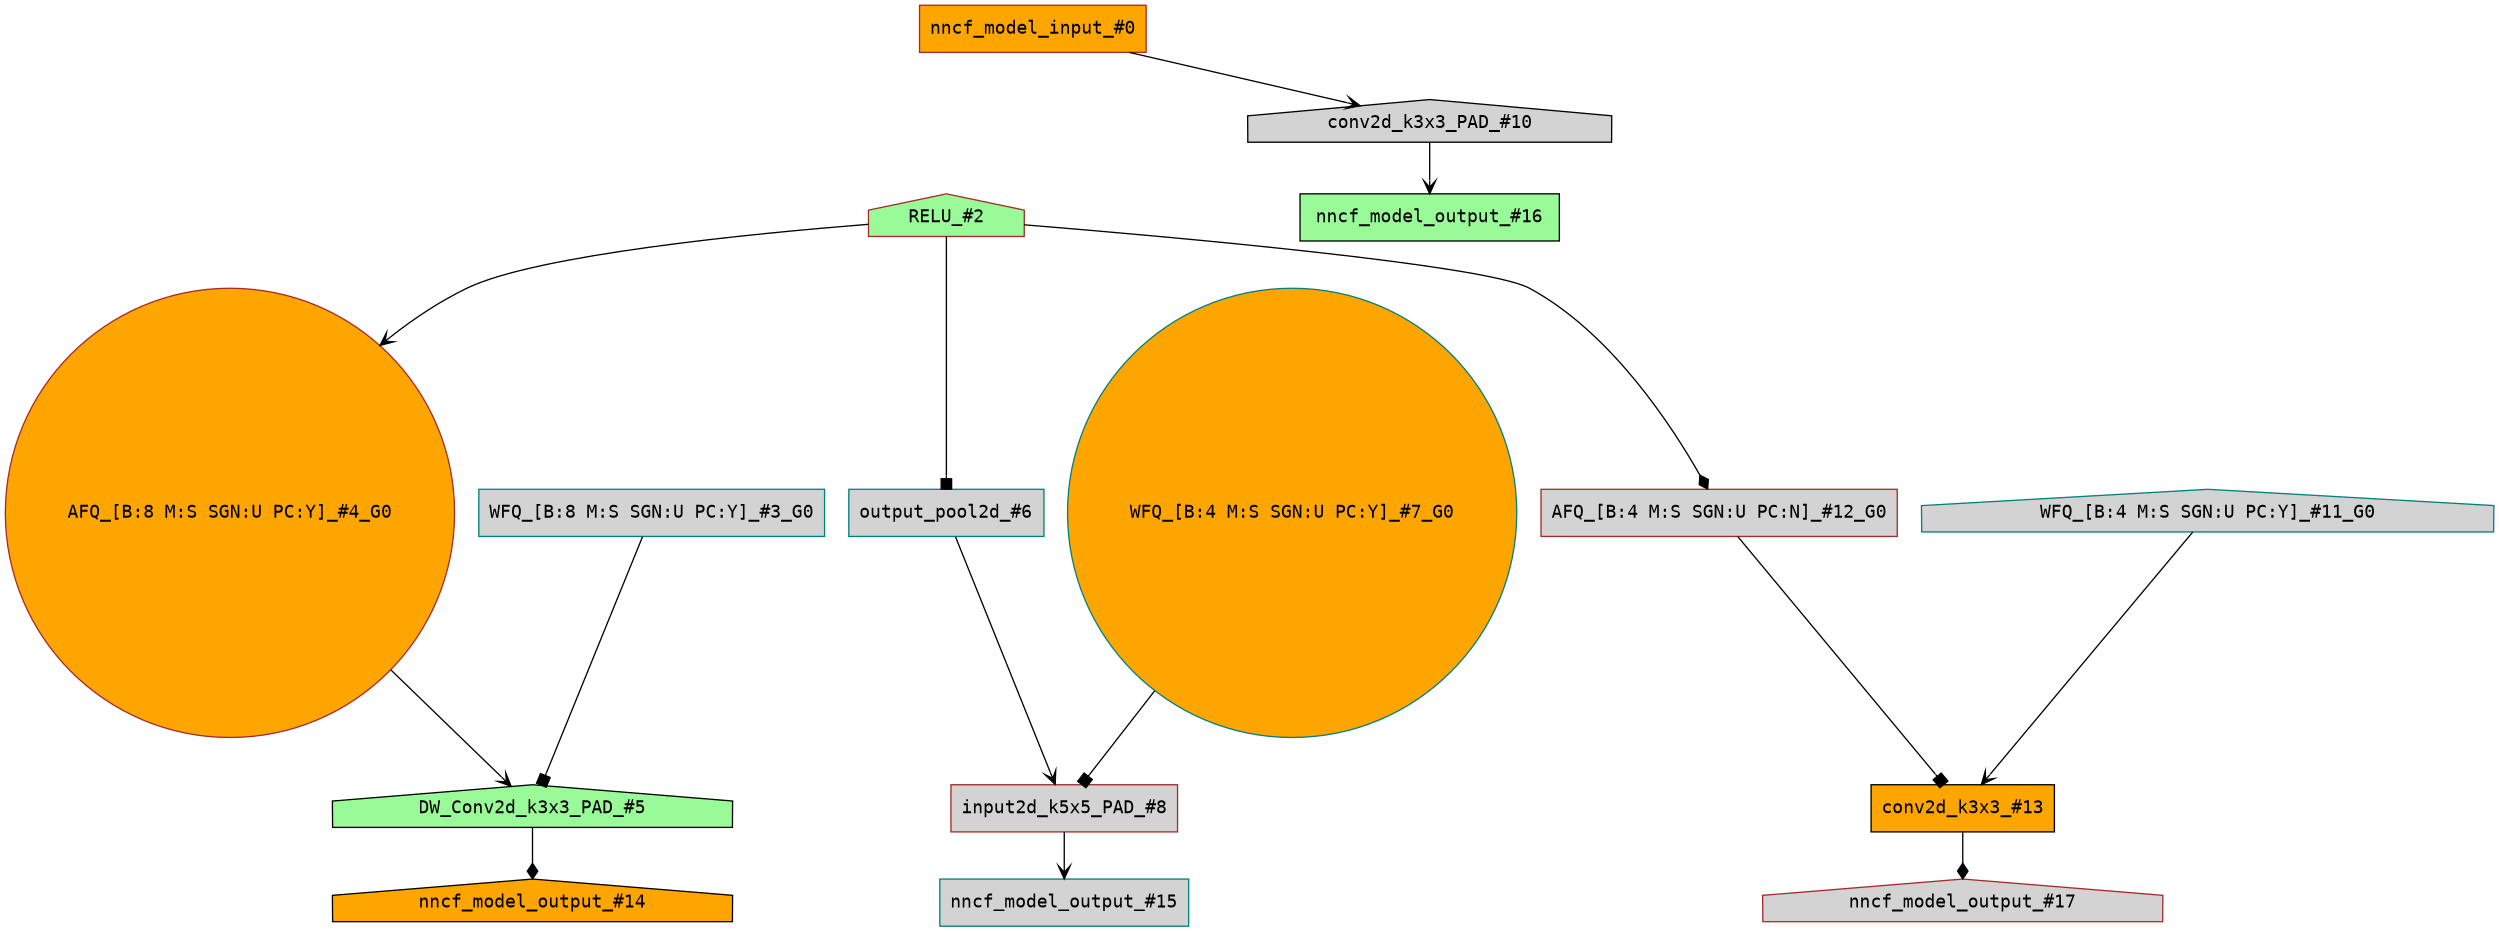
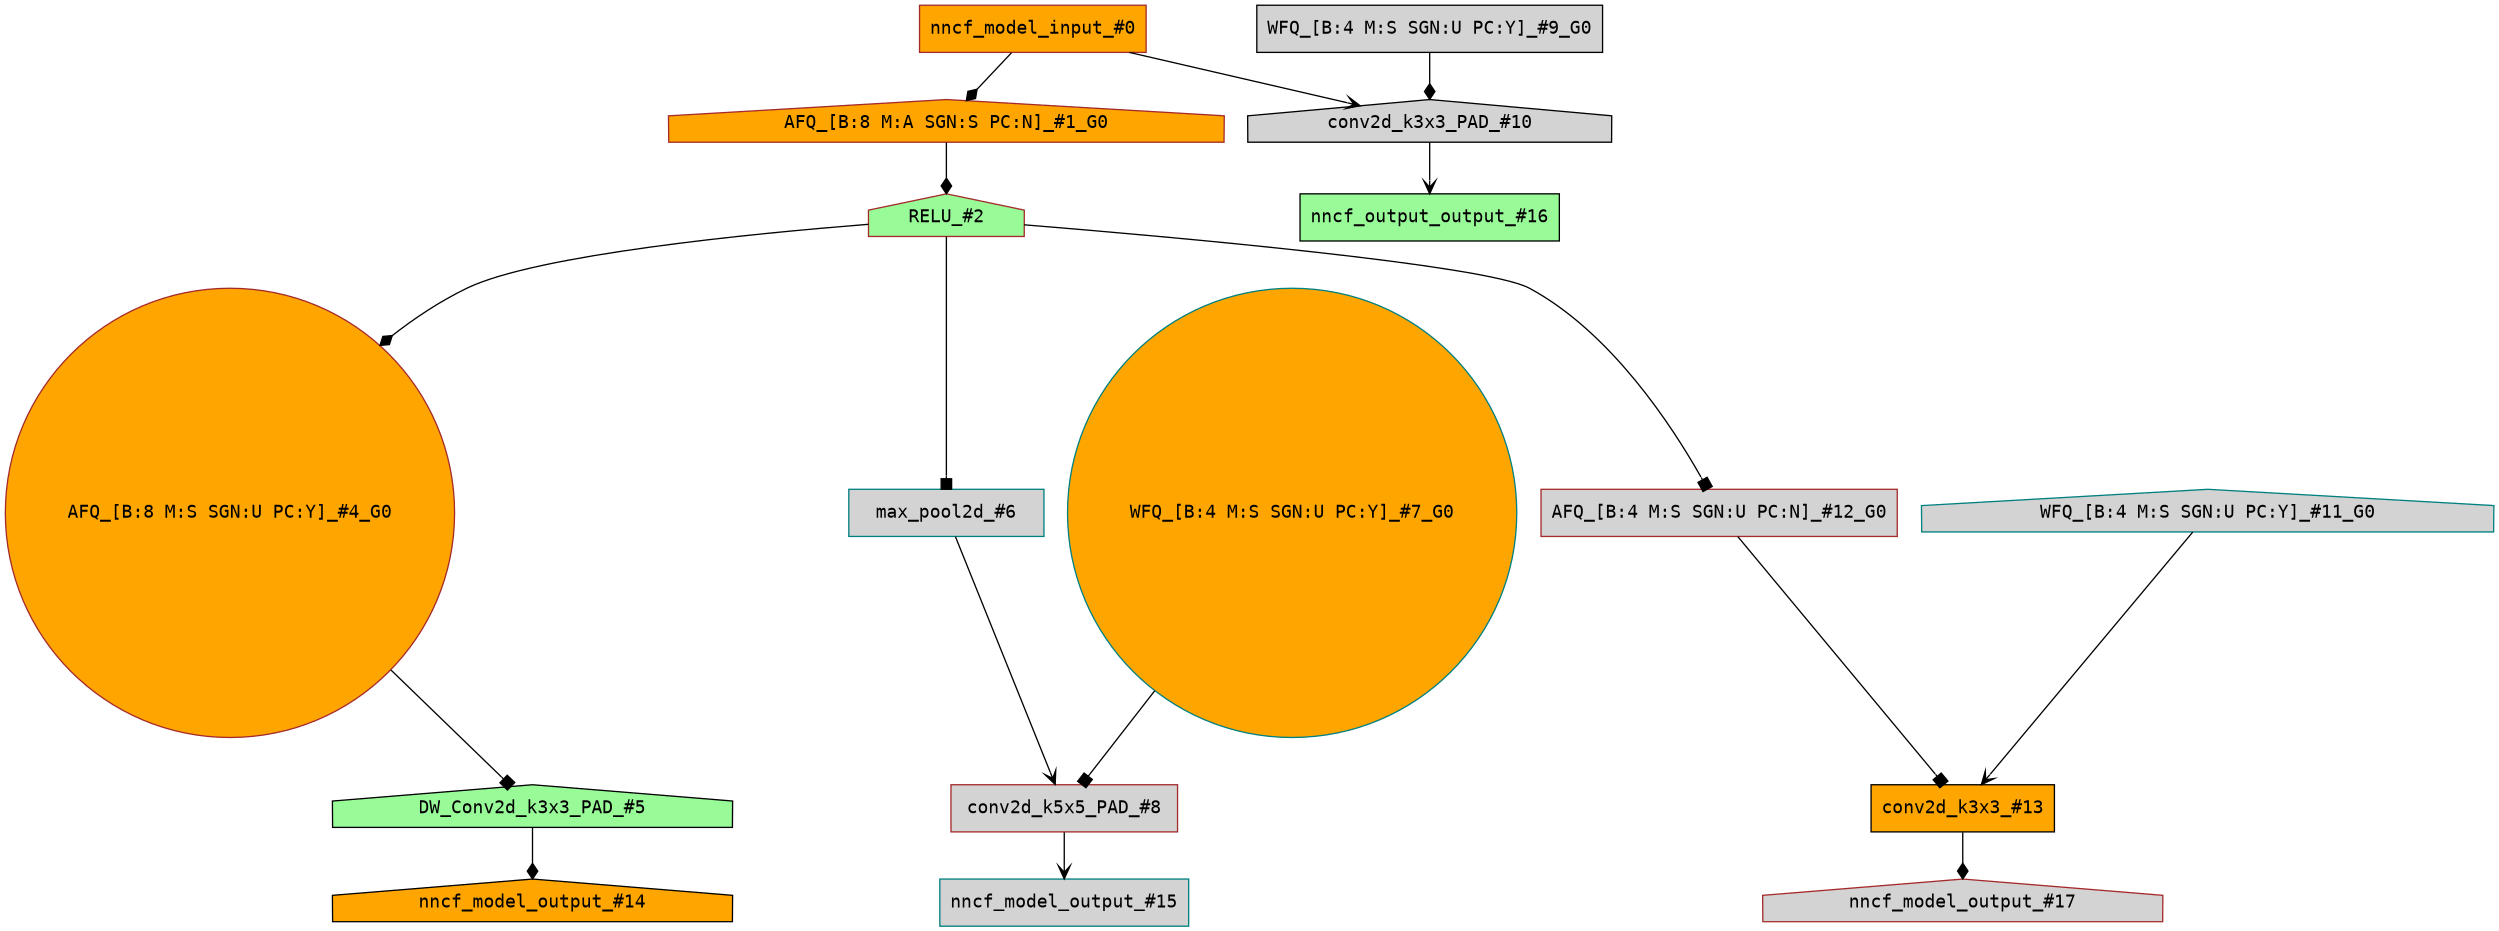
none -> (1430, 29)
none -> (946, 123)
(1430, 217) -> (1430, 217)
(621, 252) -> (621, 252)
(1406, 263) -> (1406, 263)
(652, 513) -> none
(946, 513) -> (946, 513)
(446, 724) -> (446, 724)
(1064, 808) -> (1064, 808)
